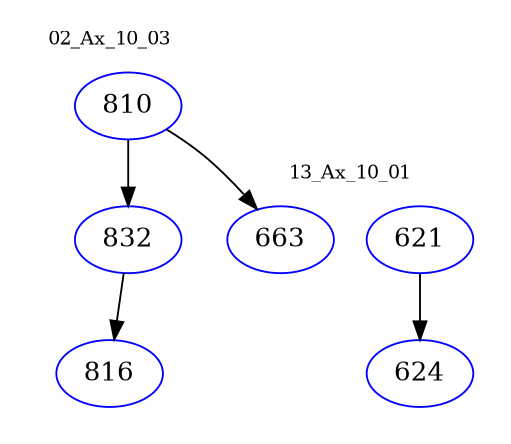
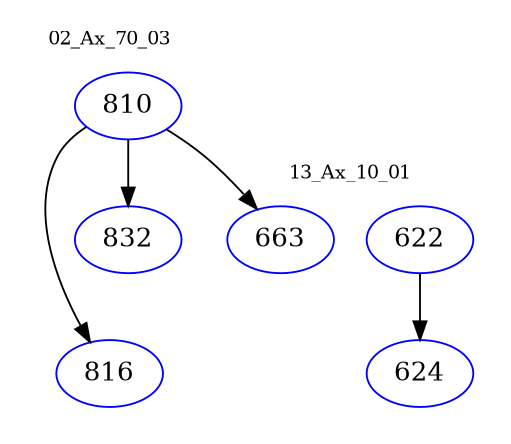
(110, 40) -> (110, 40)
(420, 240) -> (420, 240)
(120, 297) -> (46, 222)
